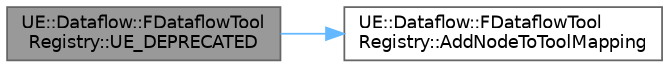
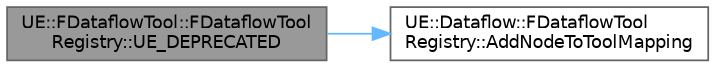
(144, 34) -> (167, 34)
